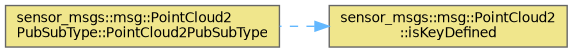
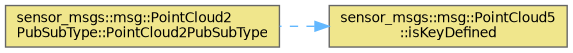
(448, 26) -> (448, 26)
